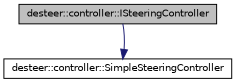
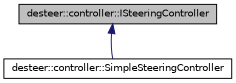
(124, 37) -> (111, 46)
